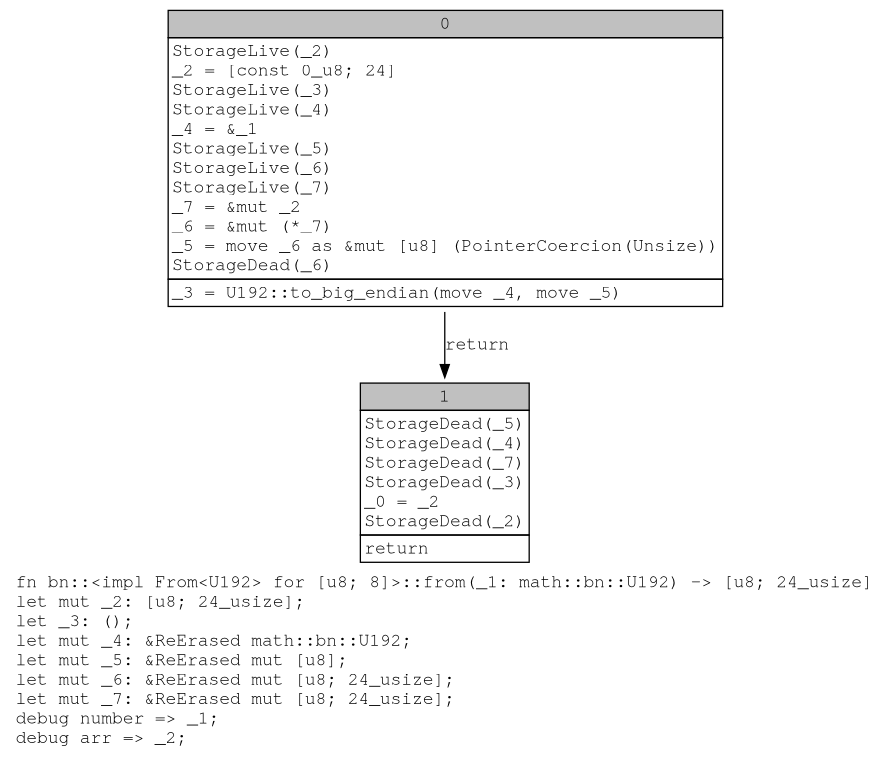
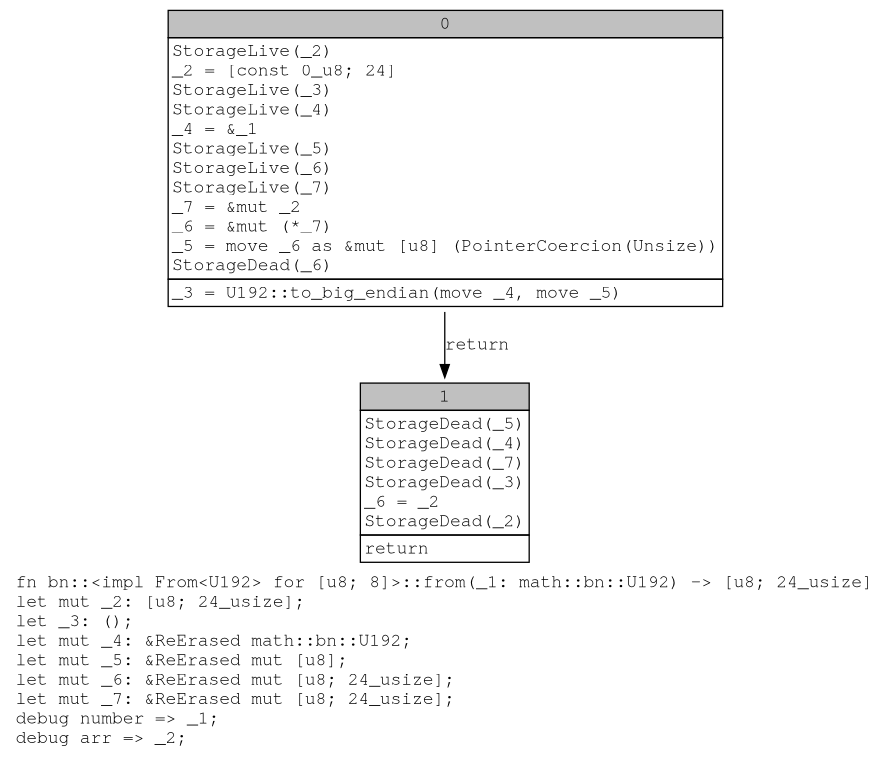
(402, 501) -> (402, 501)
